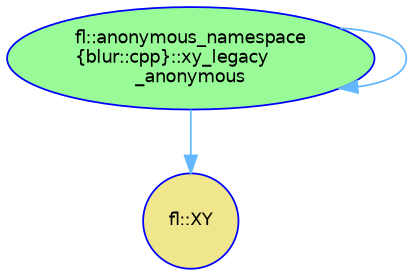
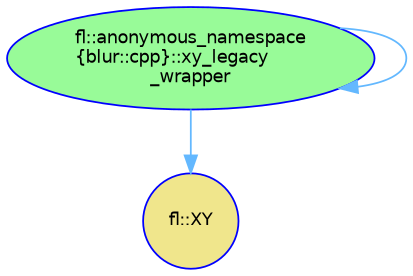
(191, 58) -> (191, 58)
